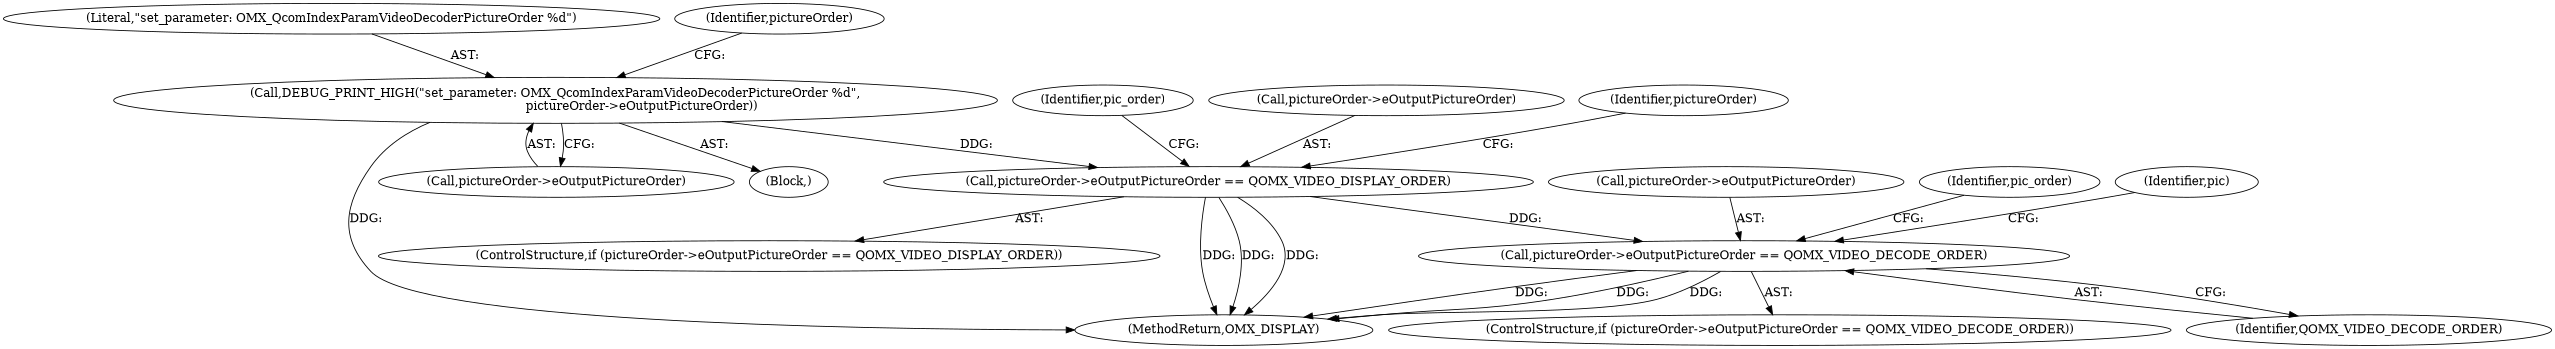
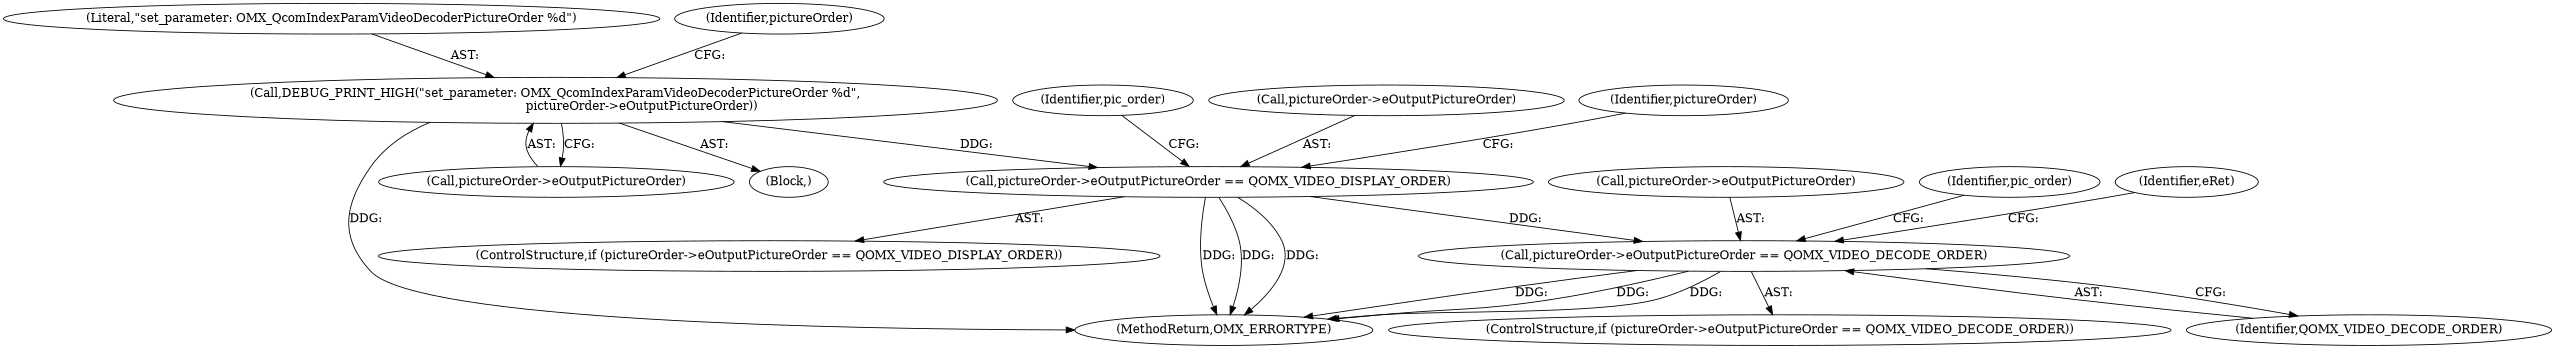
(2187, 182) -> (2187, 182)
(1224, 330) -> (1224, 330)
